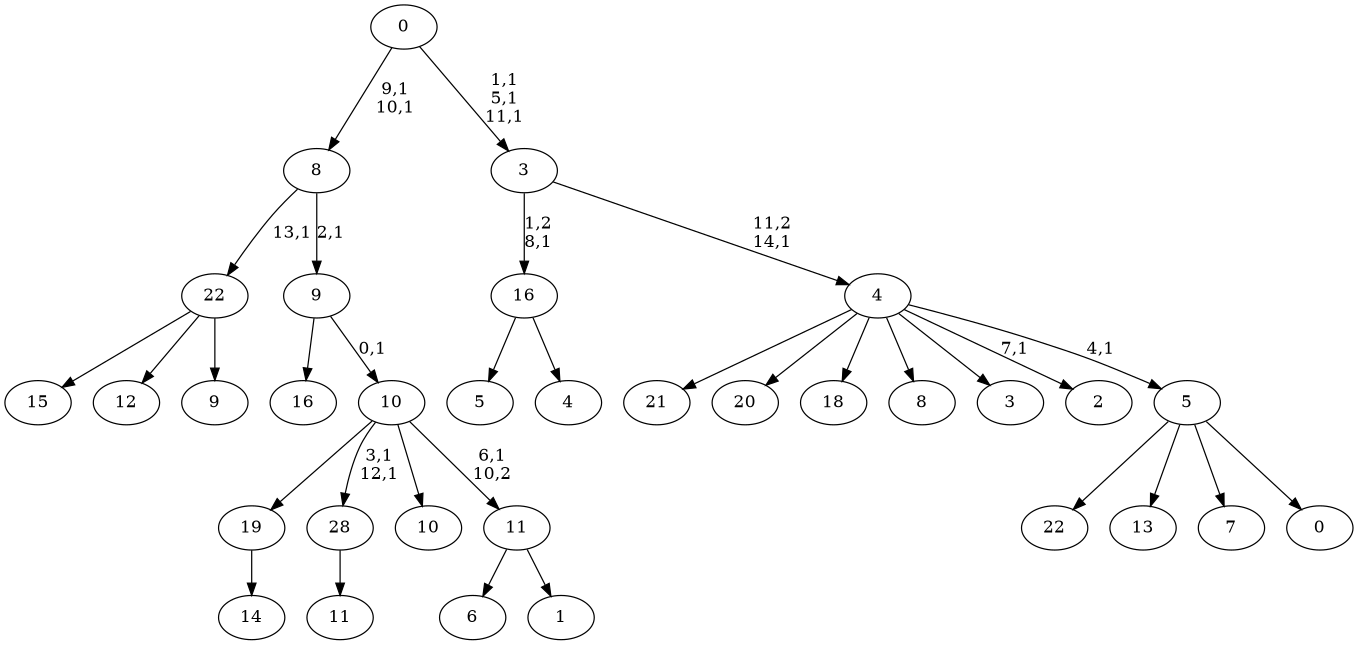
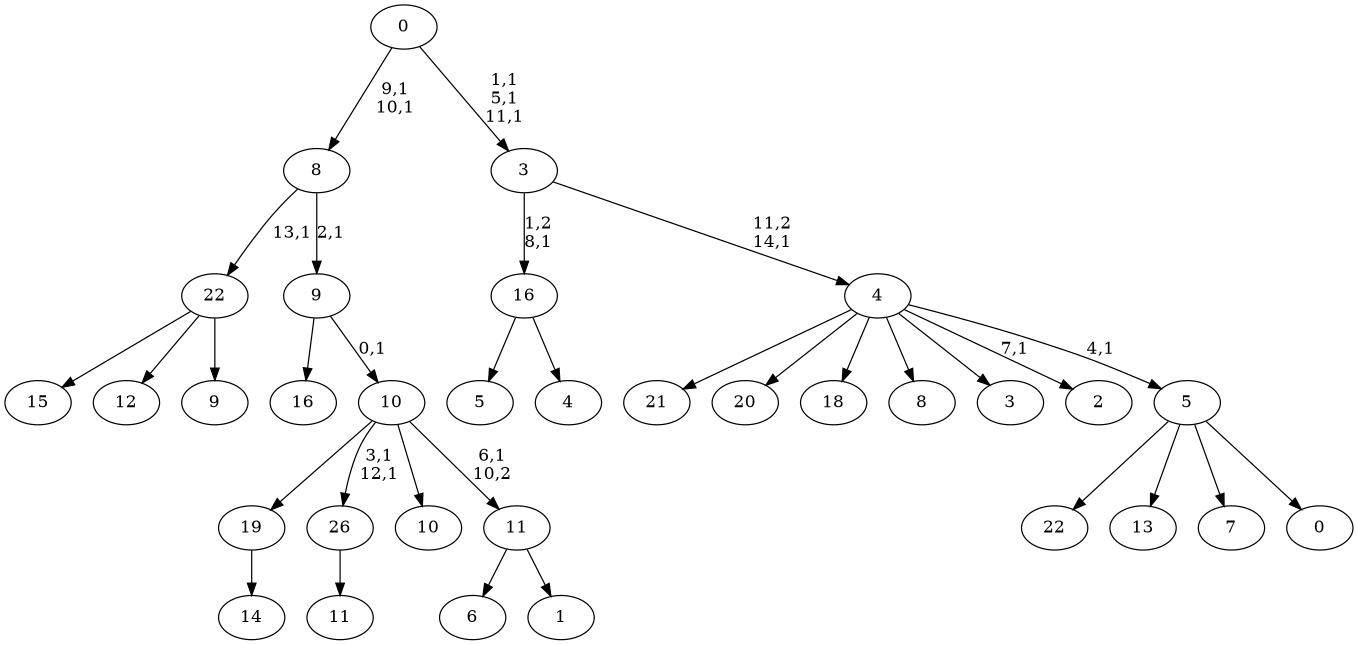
(340, 528) -> (340, 528)
